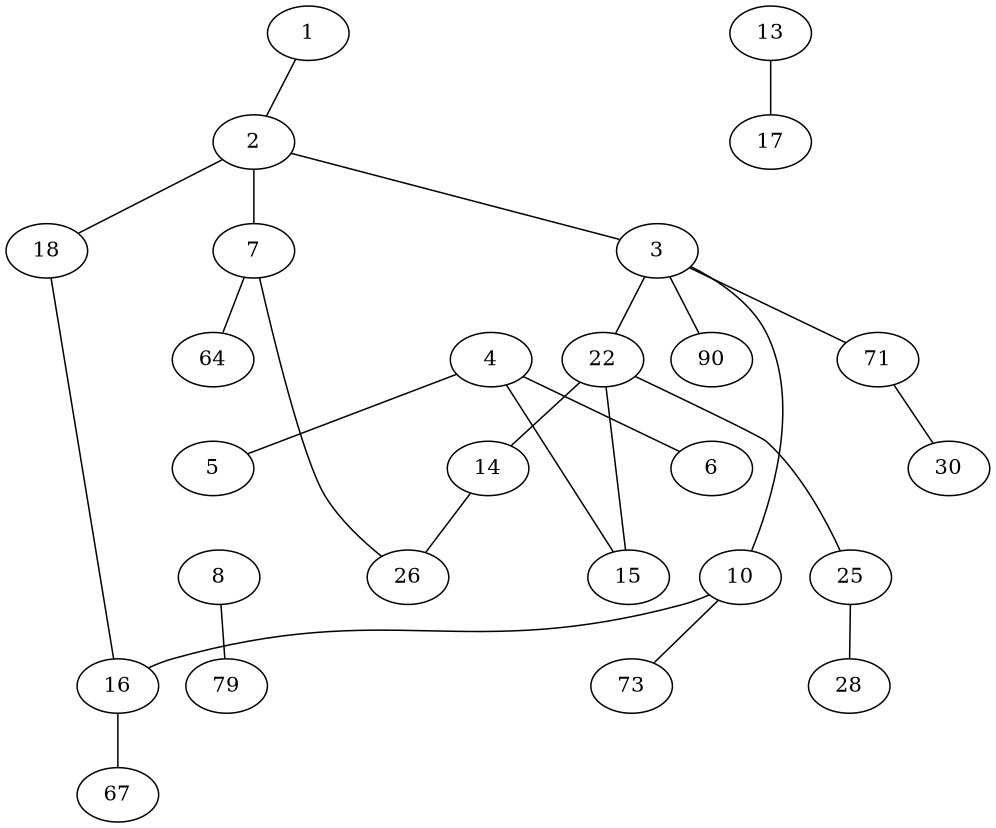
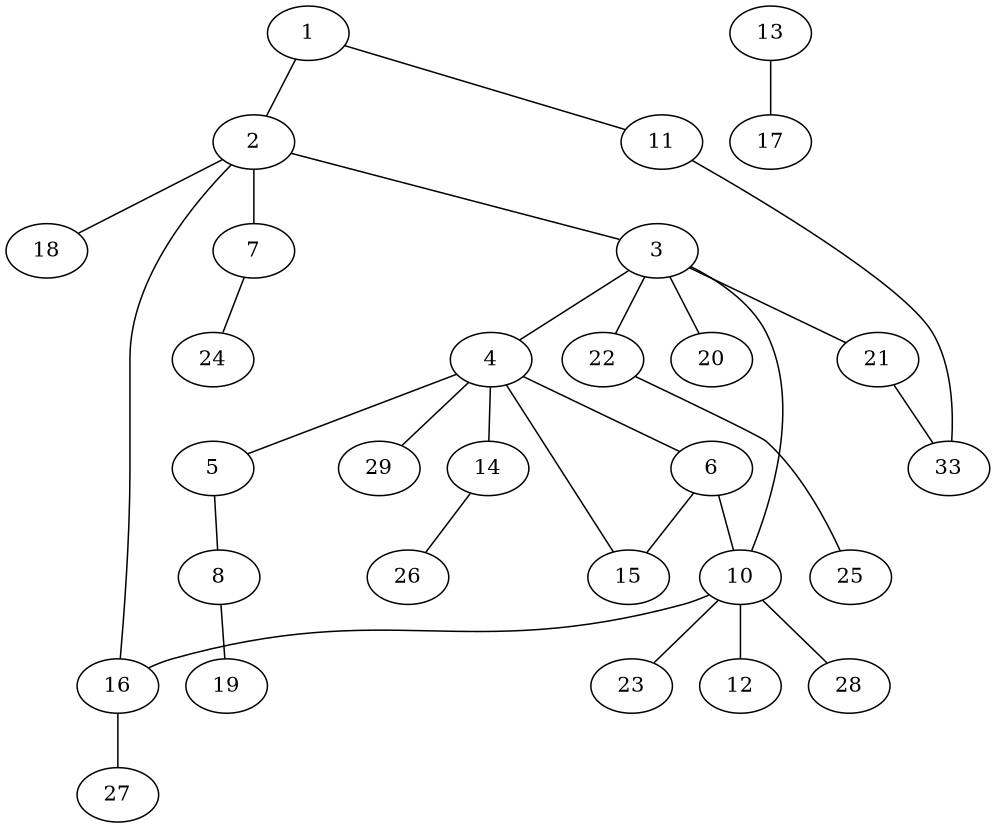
none -> (662, 142)
none -> (574, 305)
(213, 360) -> (213, 360)
(712, 360) -> (712, 360)
(878, 360) -> (878, 360)
(545, 414) -> (490, 414)
(297, 421) -> none
none -> (379, 468)
(616, 468) -> (670, 523)
(949, 468) -> (949, 468)
(82, 469) -> (130, 397)
none -> (216, 523)
none -> (726, 523)
(850, 632) -> (795, 631)
(227, 686) -> (227, 686)
(632, 686) -> (632, 686)
none -> (740, 686)
(118, 795) -> (118, 795)
